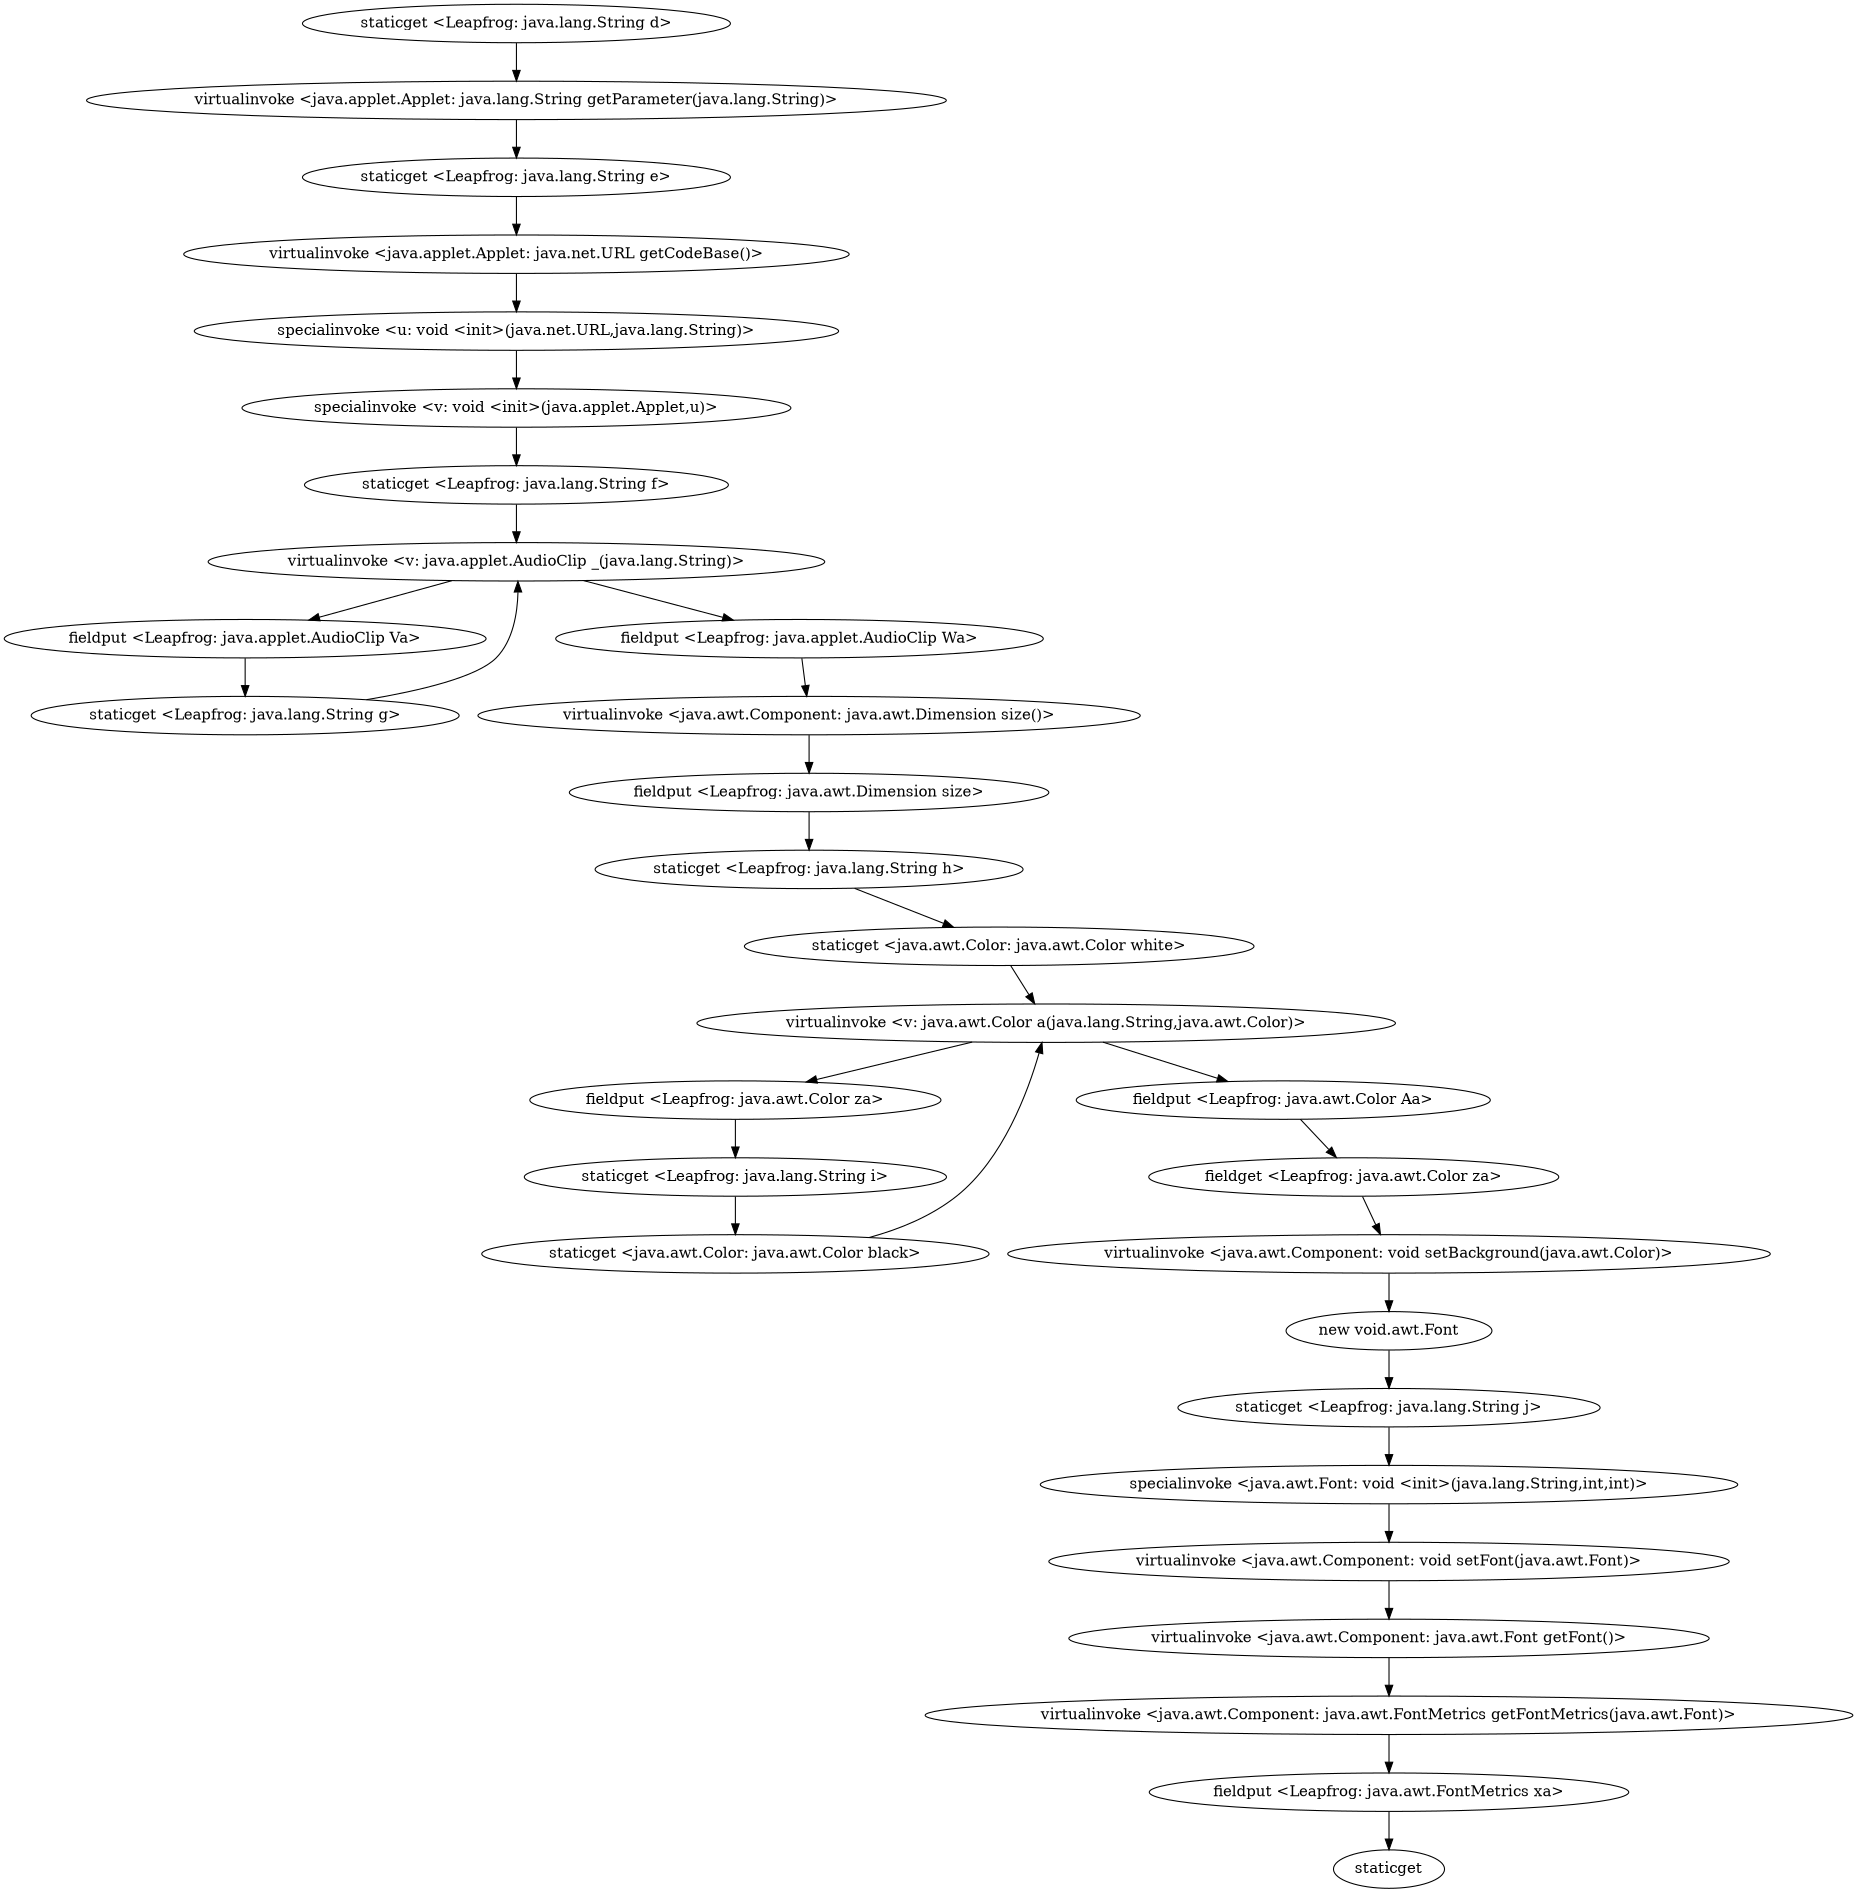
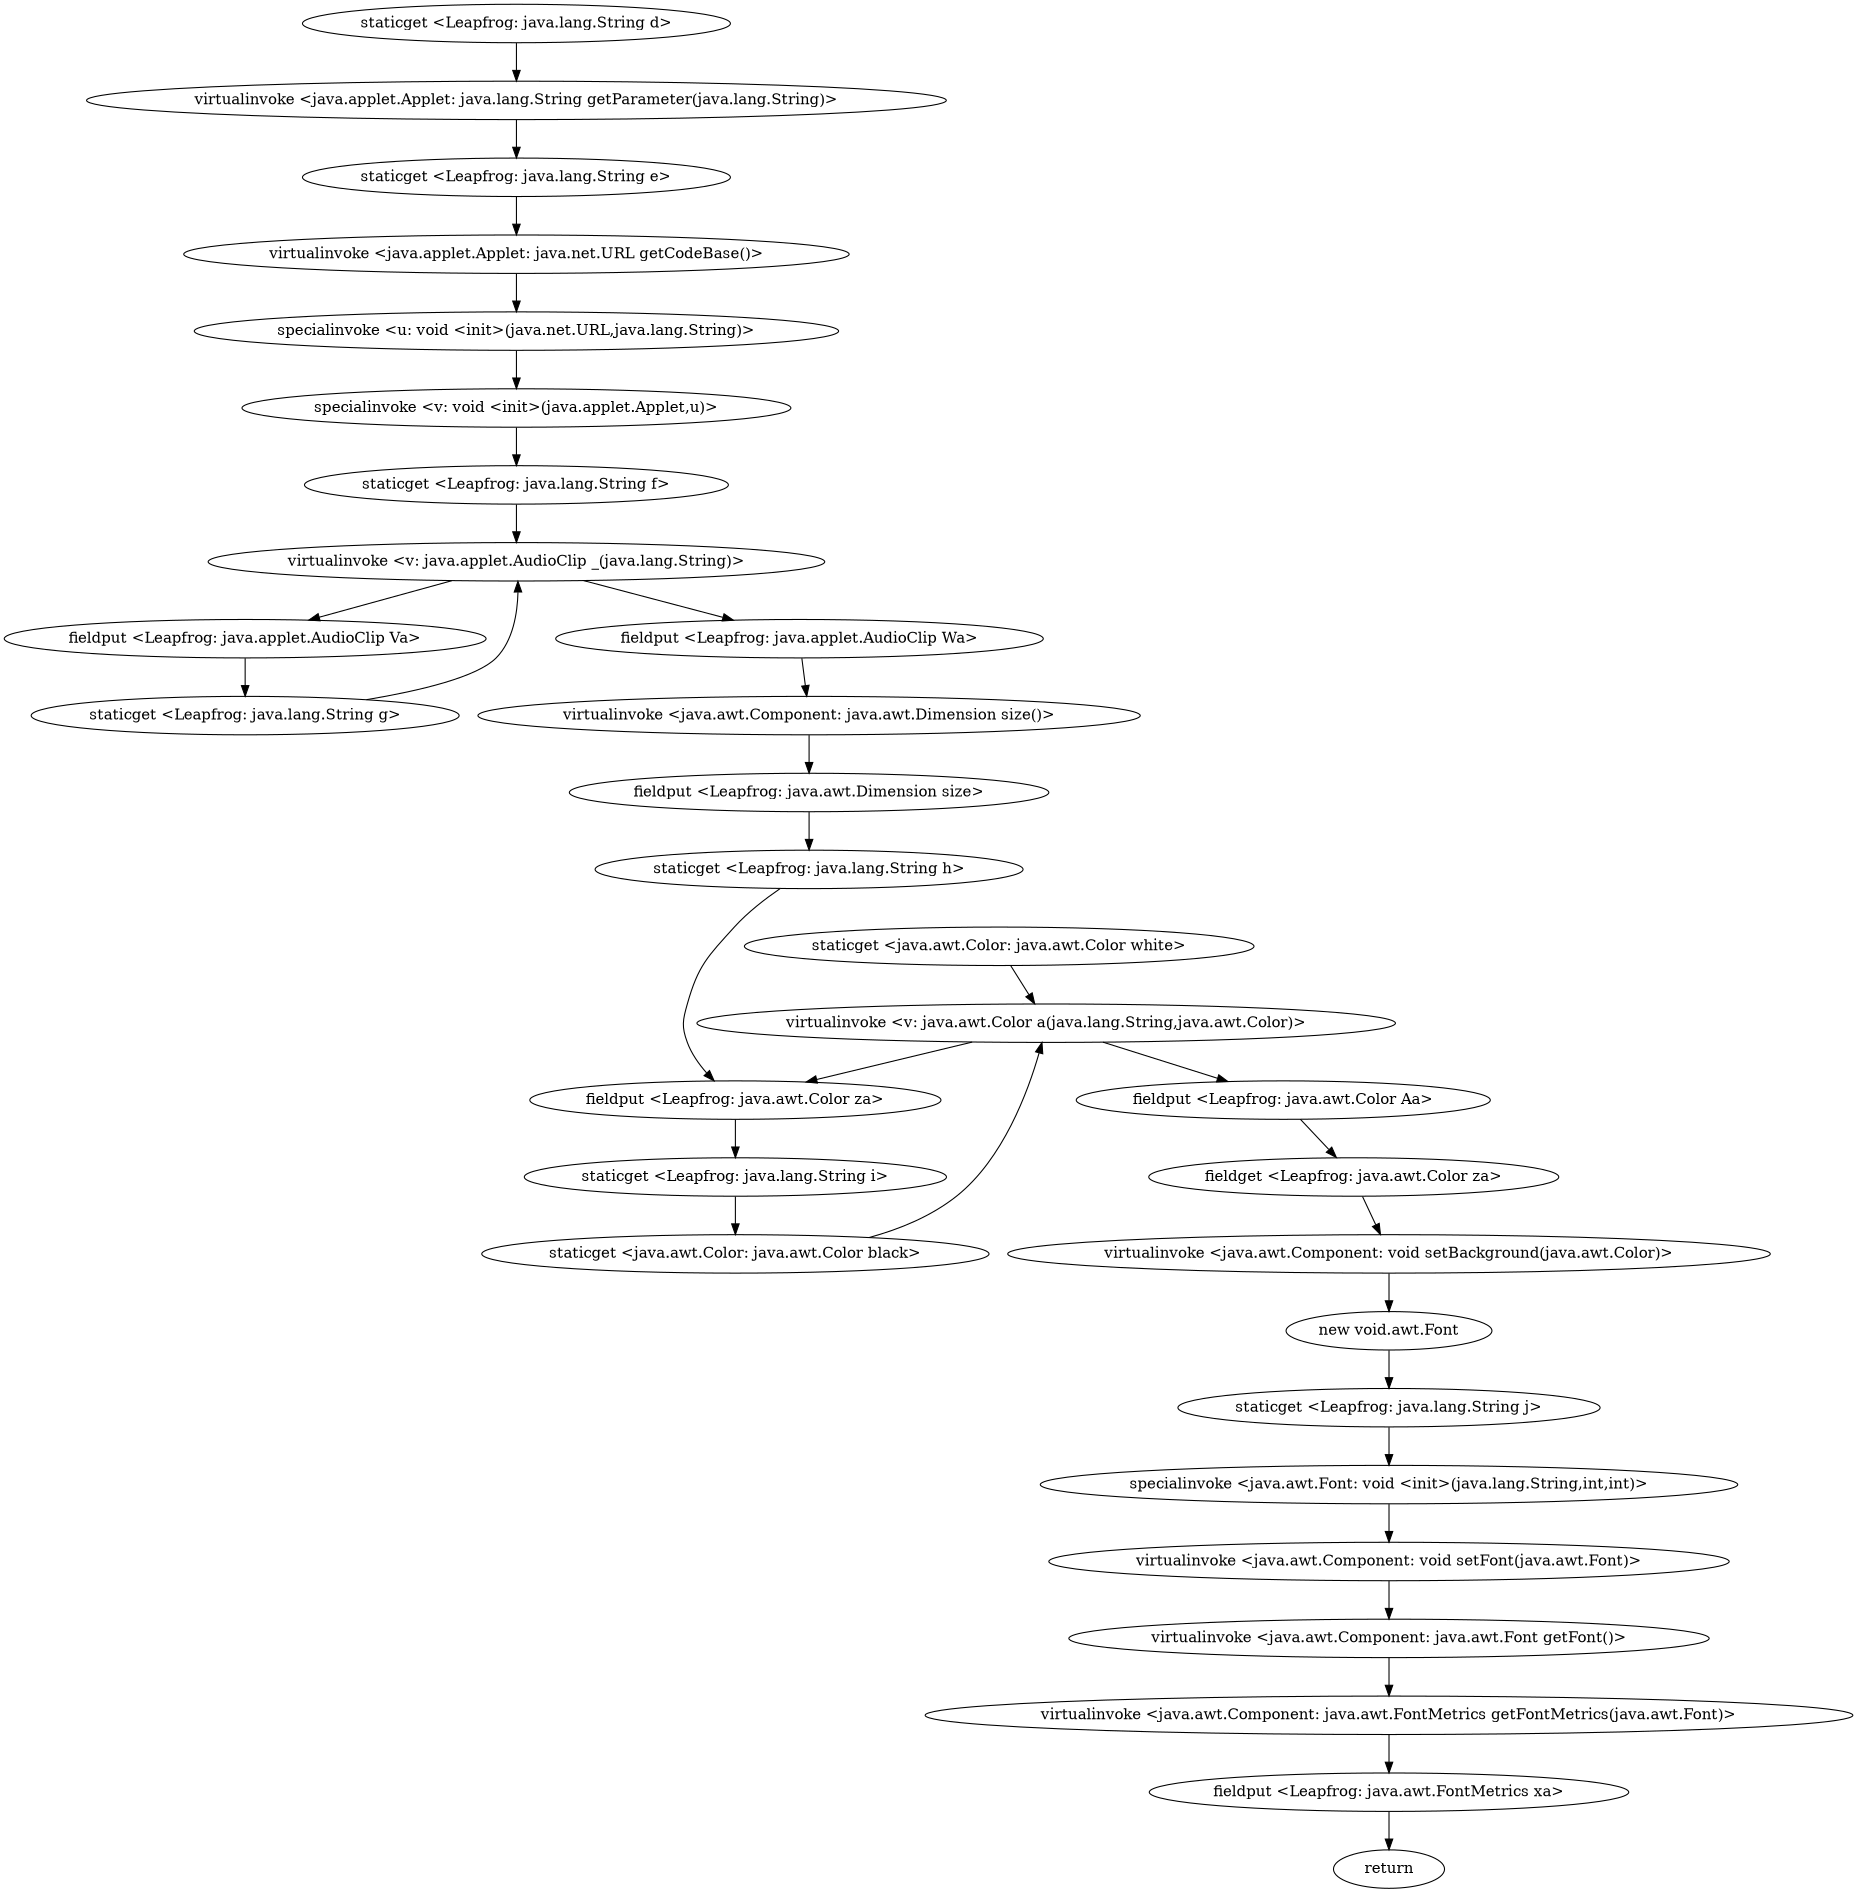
(899, 906) -> (701, 969)
(1389, 1869) -> (1389, 1869)
